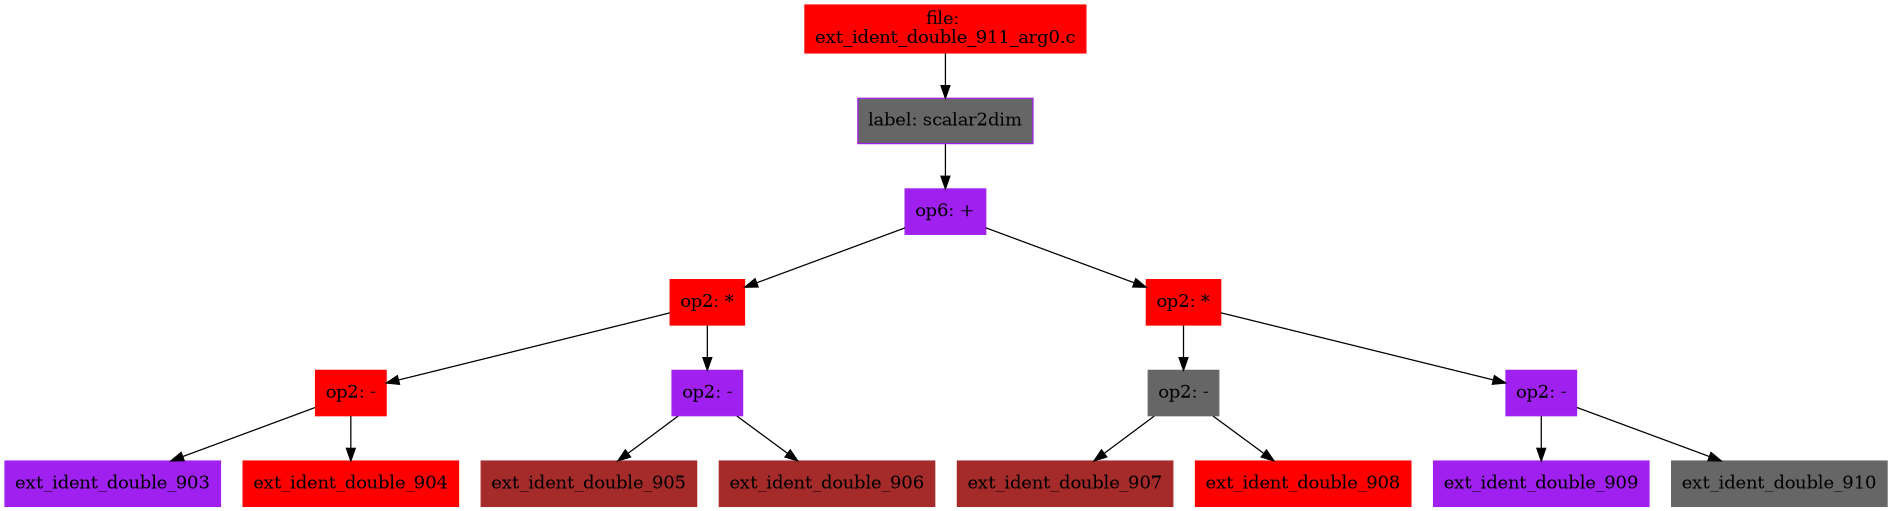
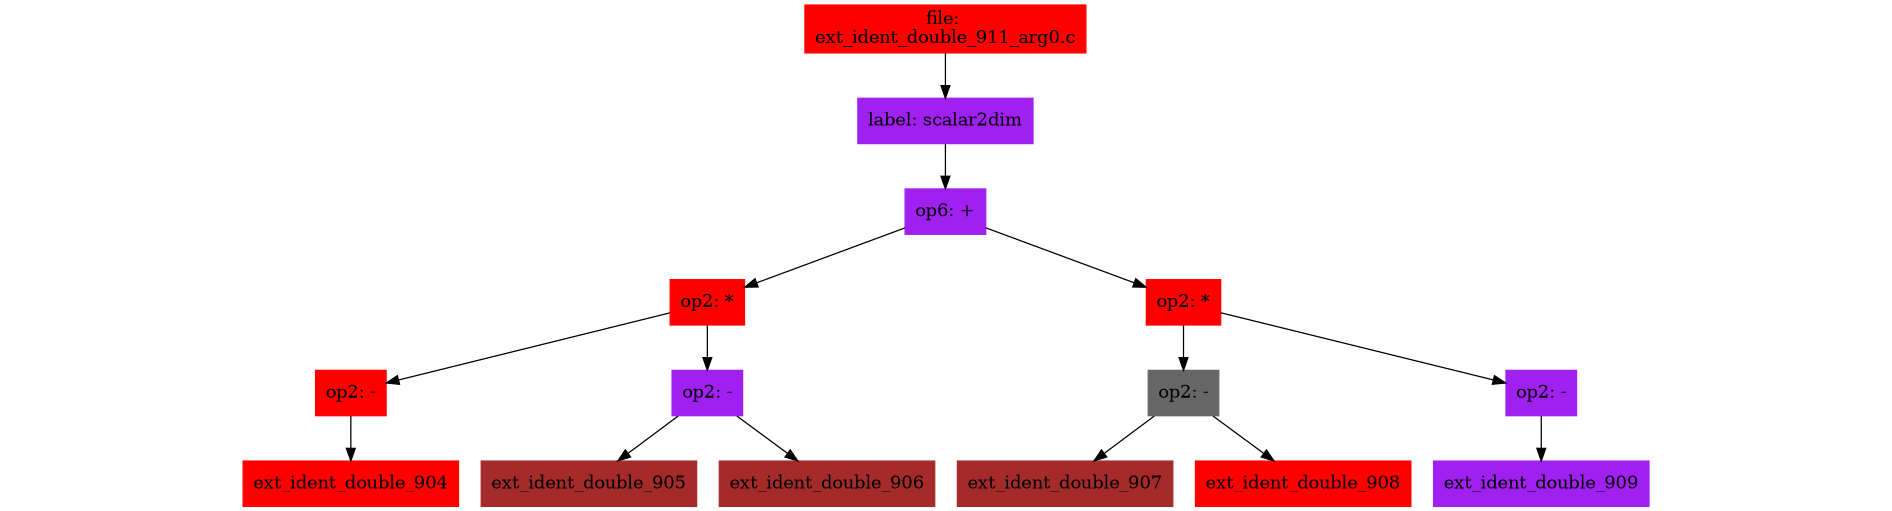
(945, 121) -> (945, 121)
(113, 484) -> none
(1779, 484) -> none
